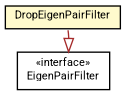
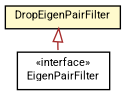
(68, 33) -> (58, 47)
